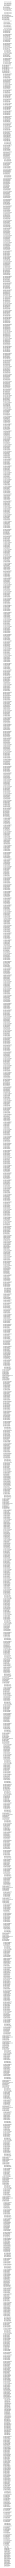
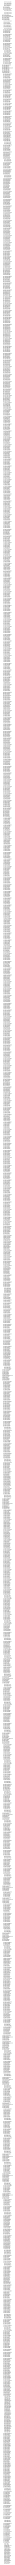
(7, 2062) -> none
